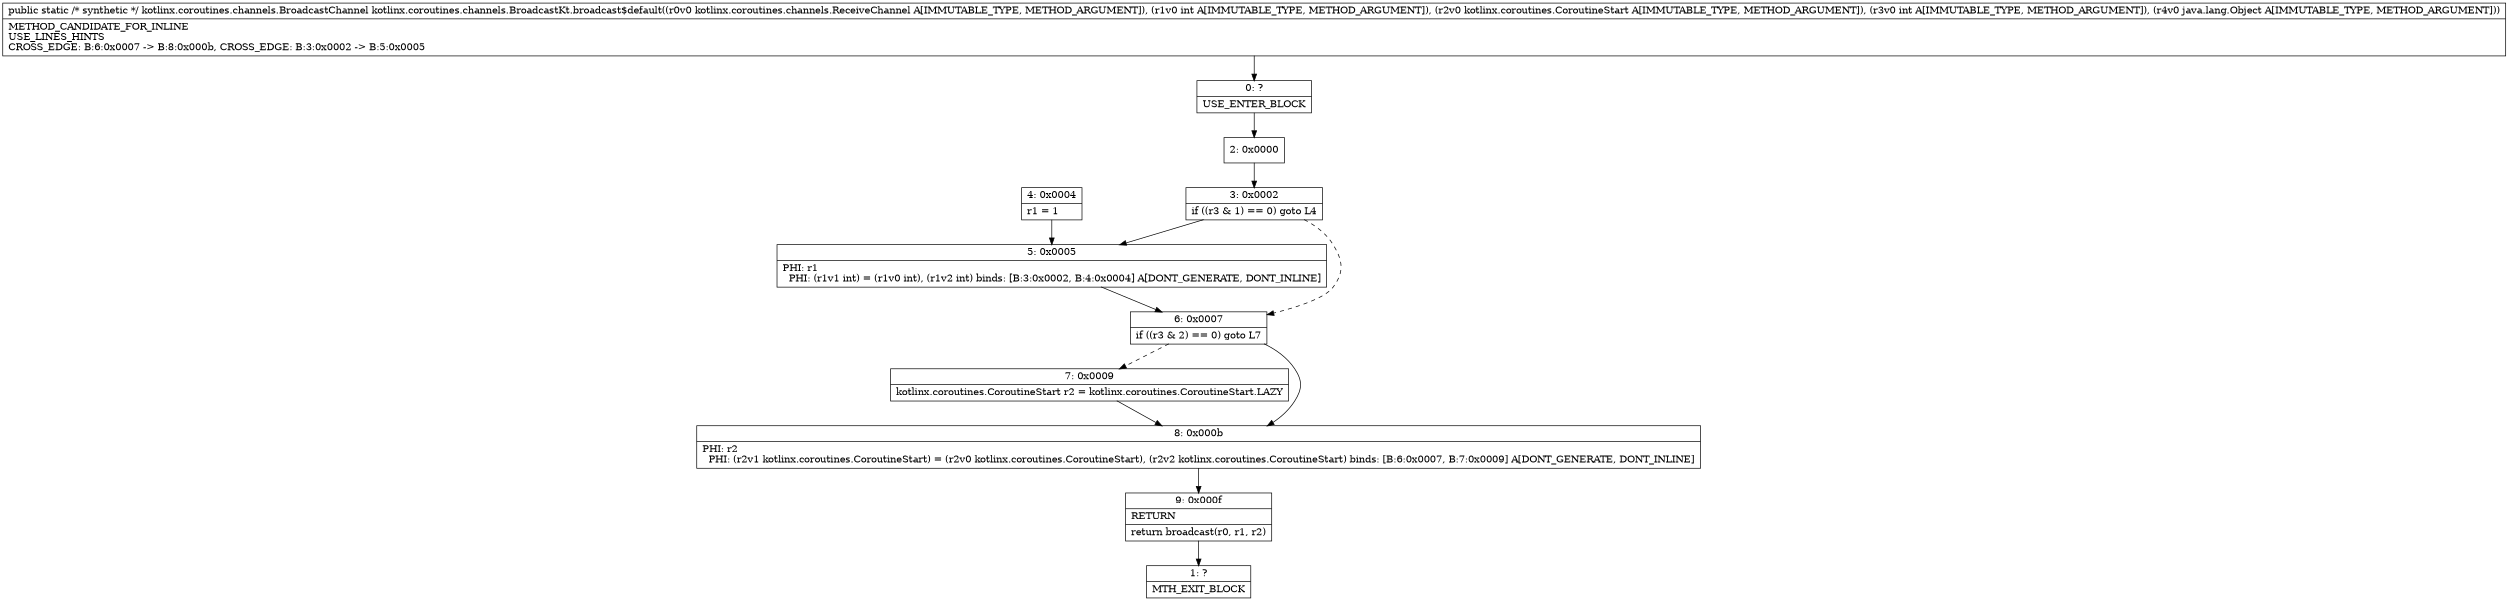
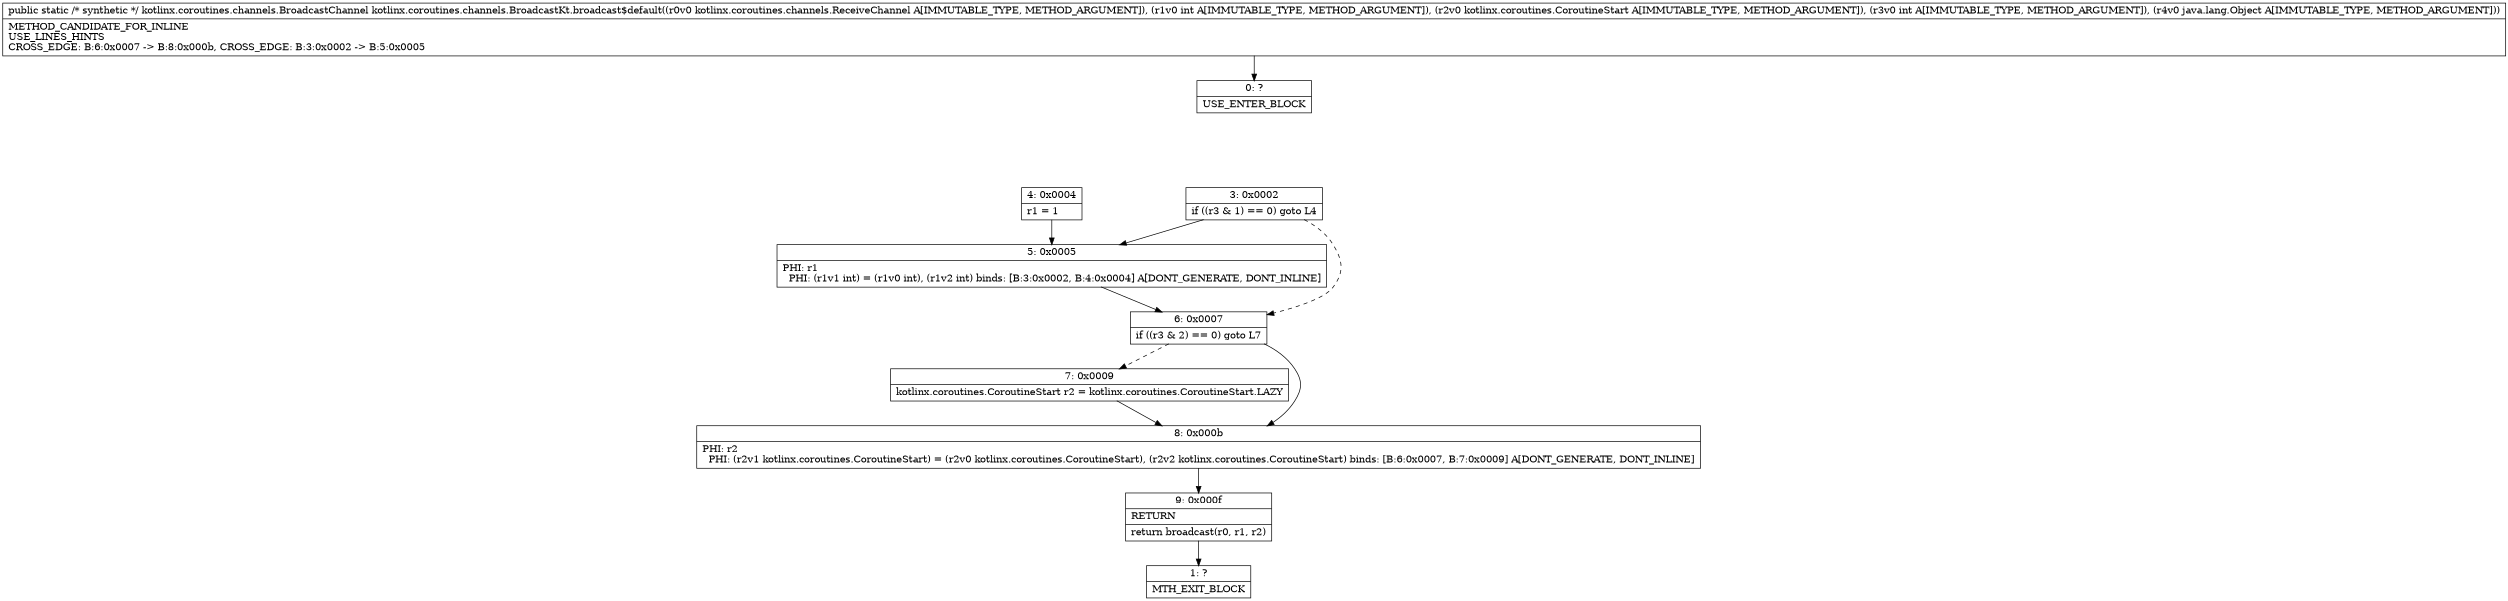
(1254, 150) -> none
